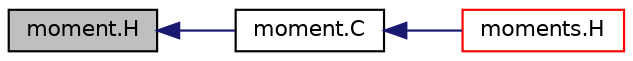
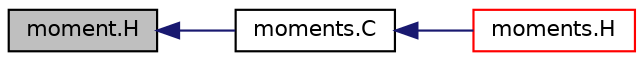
(310, 31) -> (315, 31)
